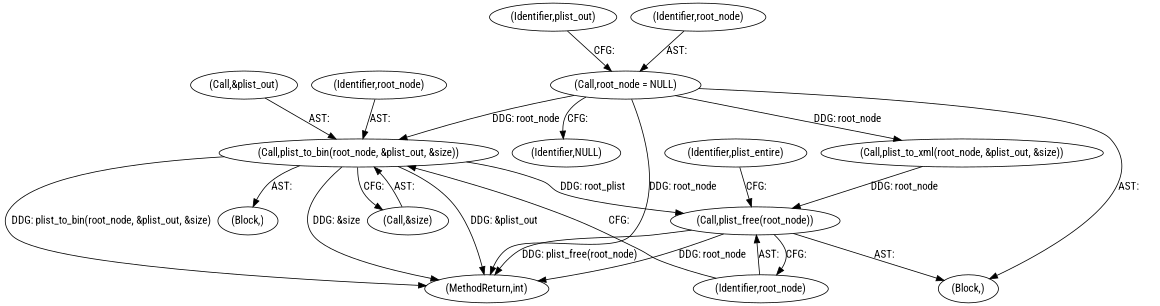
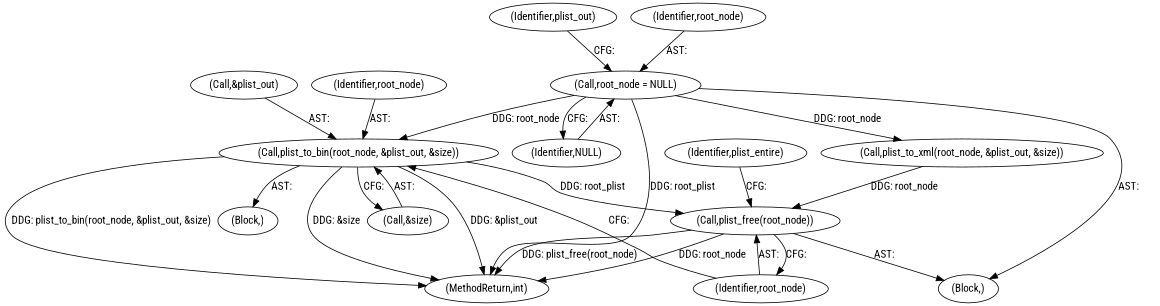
none -> (593, 122)
(683, 187) -> (683, 187)
